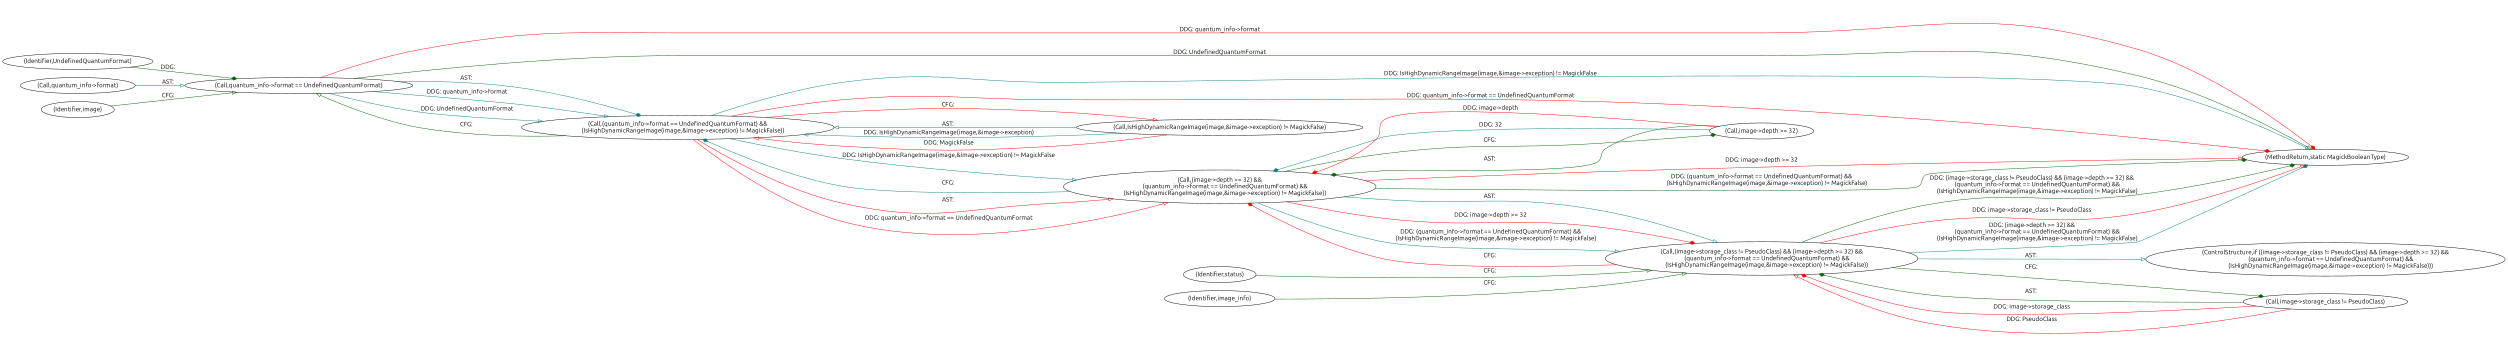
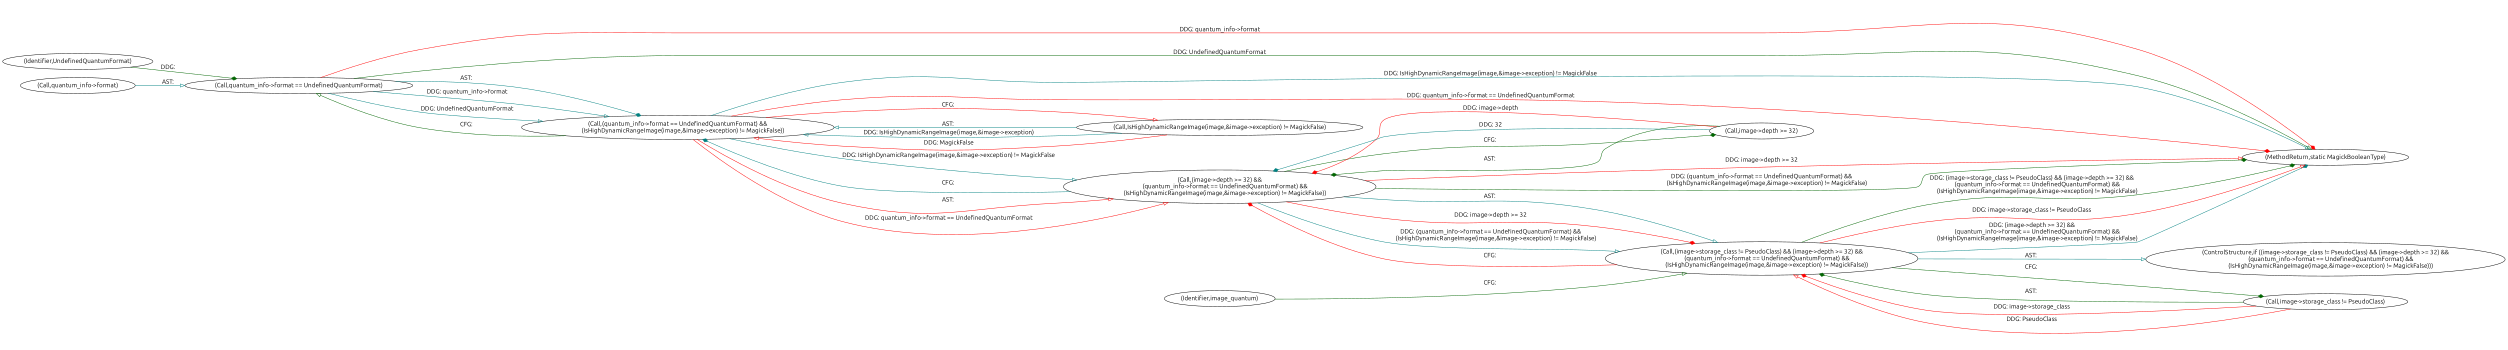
(78, 110) -> none
(1220, 275) -> none
(1220, 299) -> (1220, 299)
